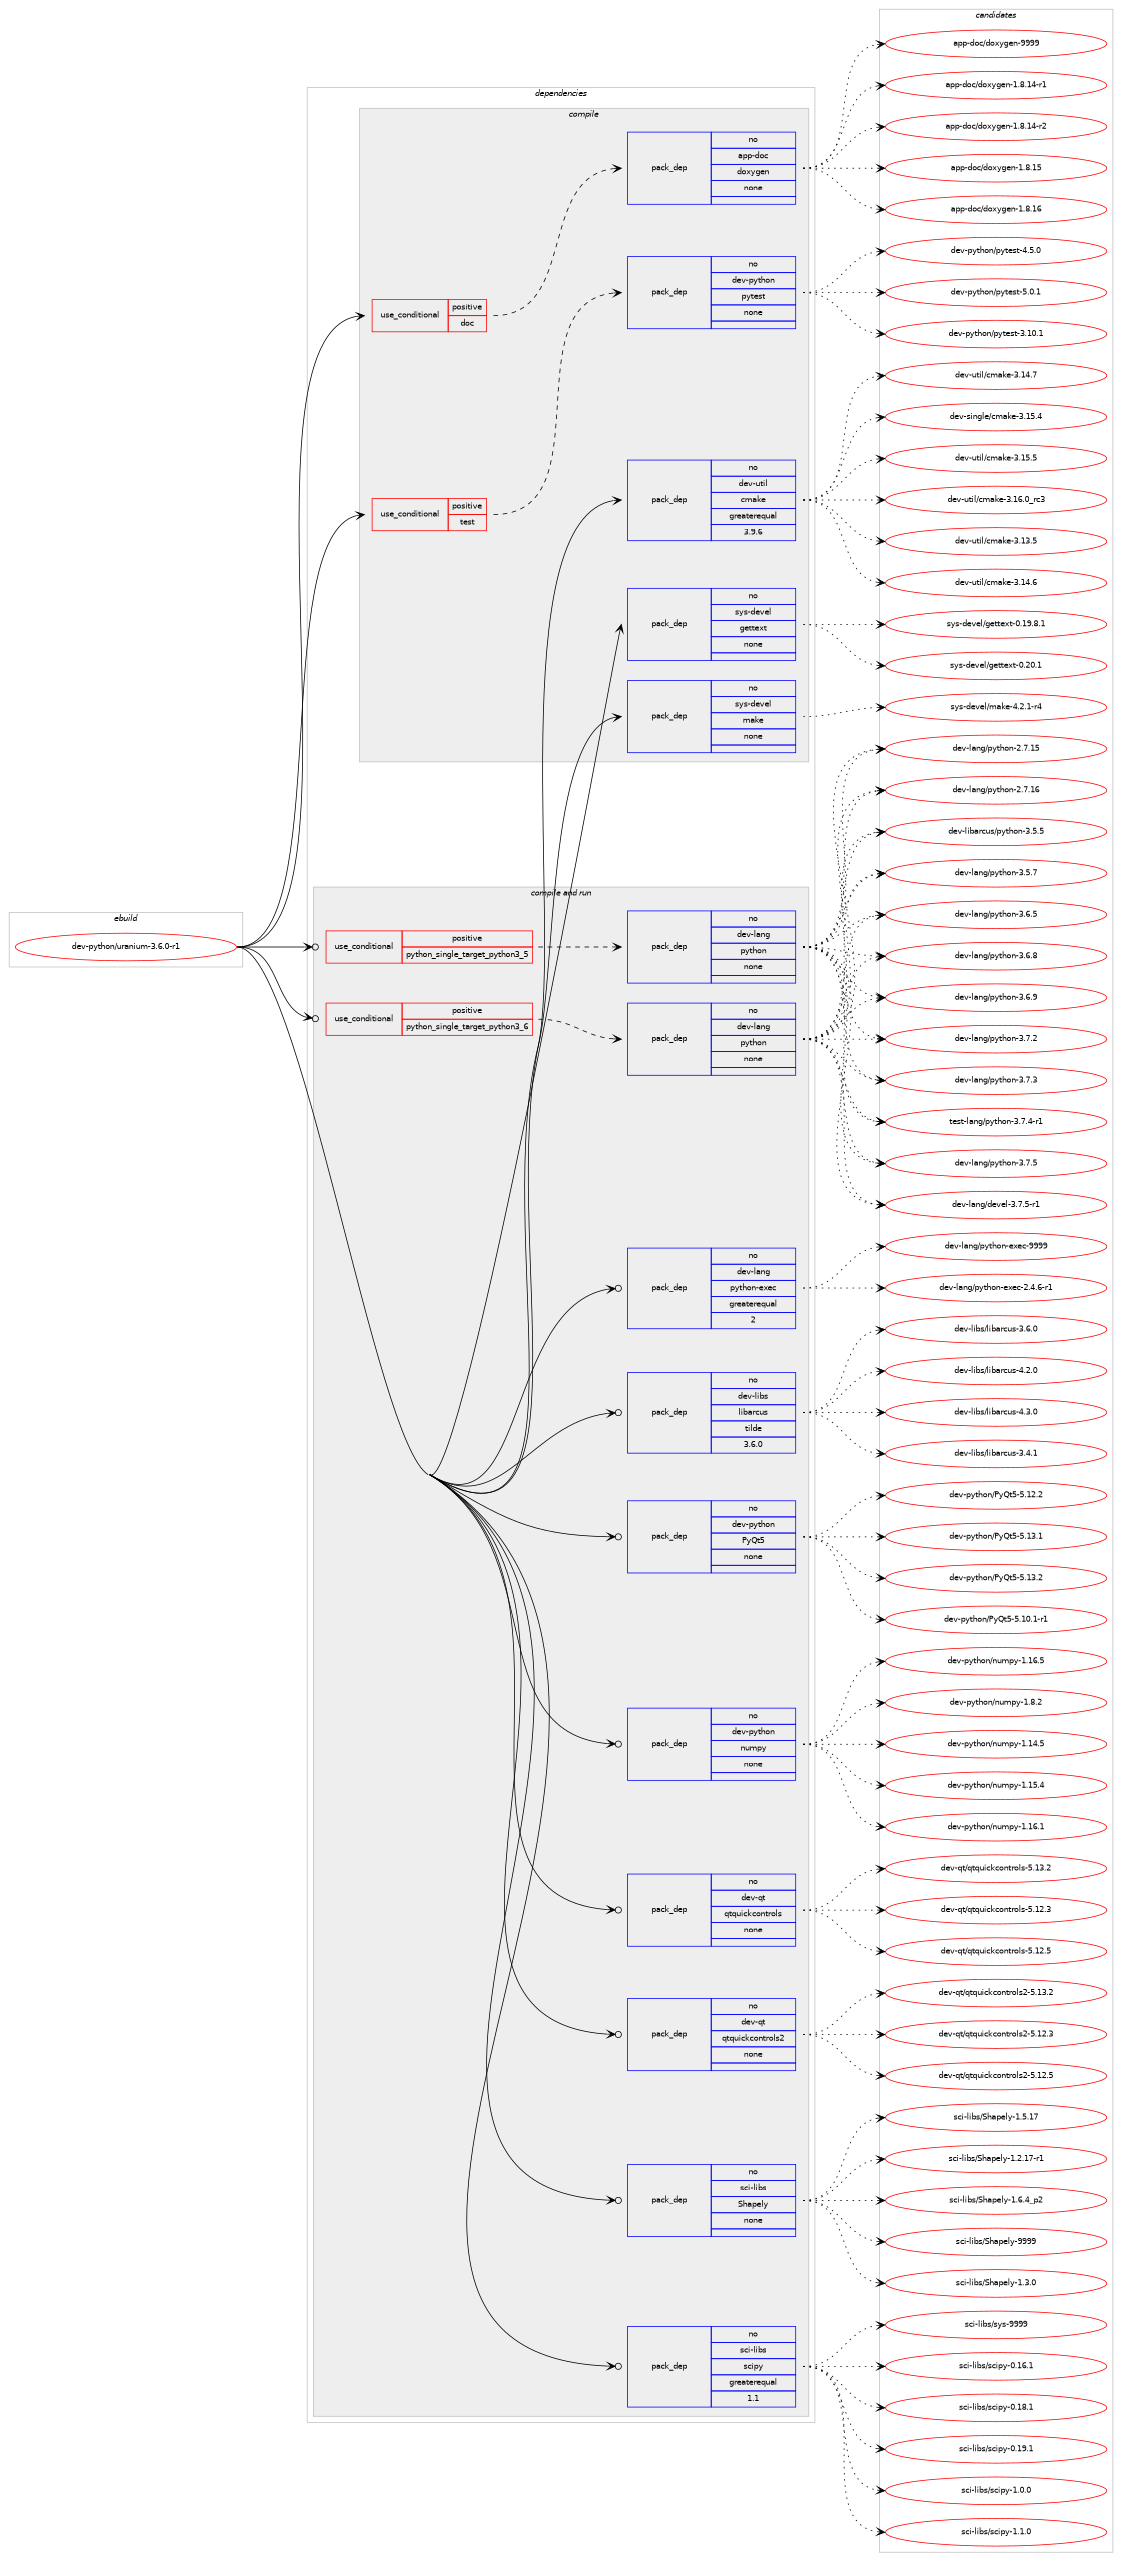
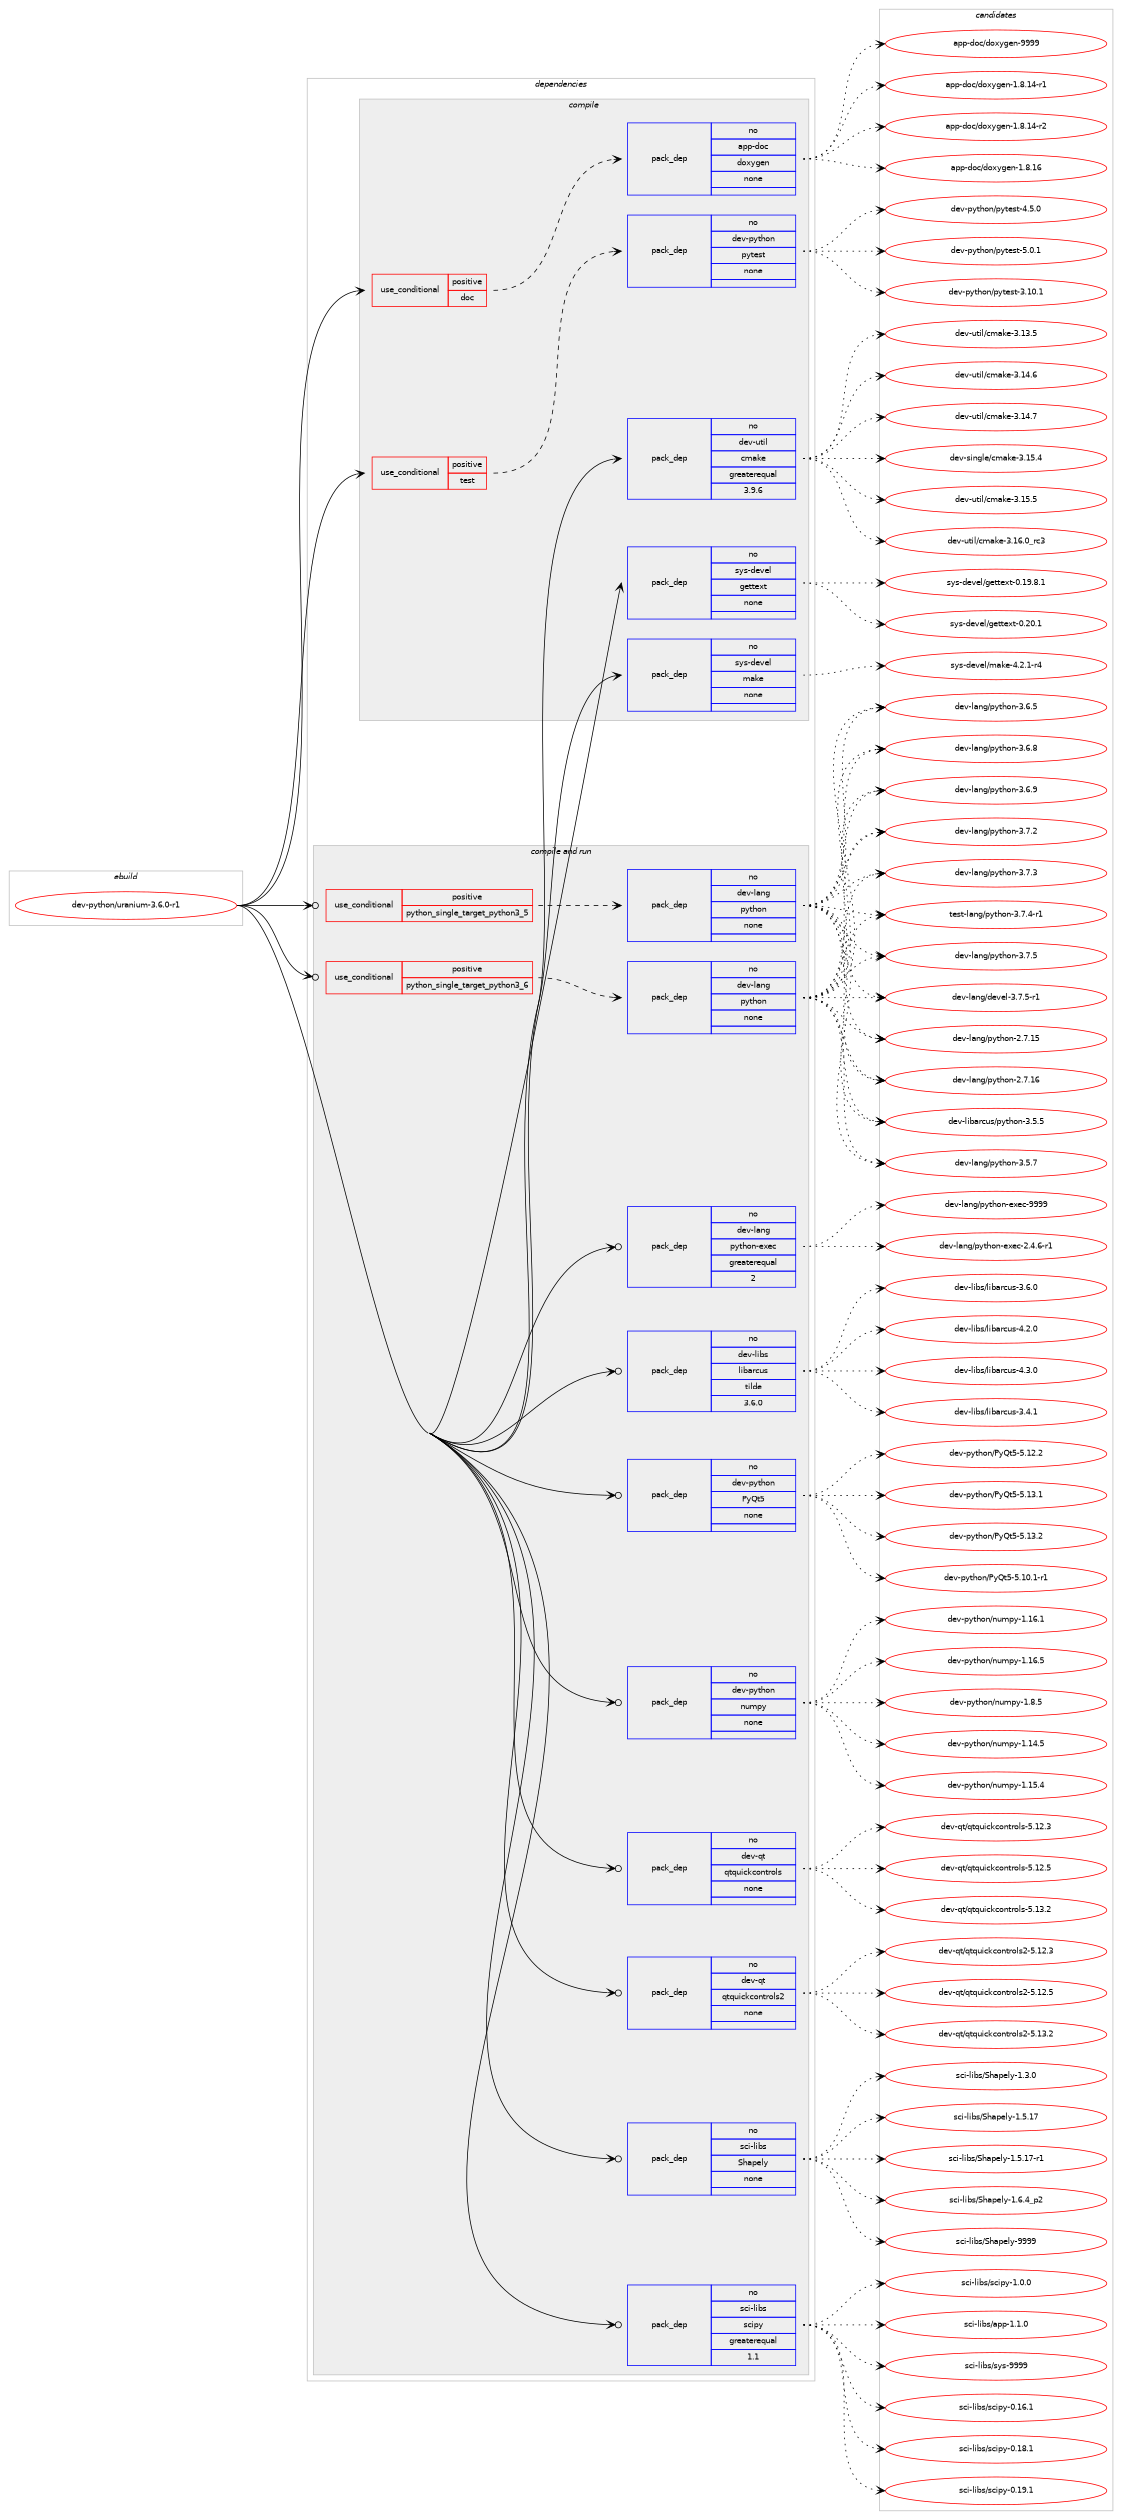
(996, 168) -> none
(996, 1703) -> (996, 1703)
(996, 2159) -> (996, 2159)
(996, 2532) -> (996, 2325)
